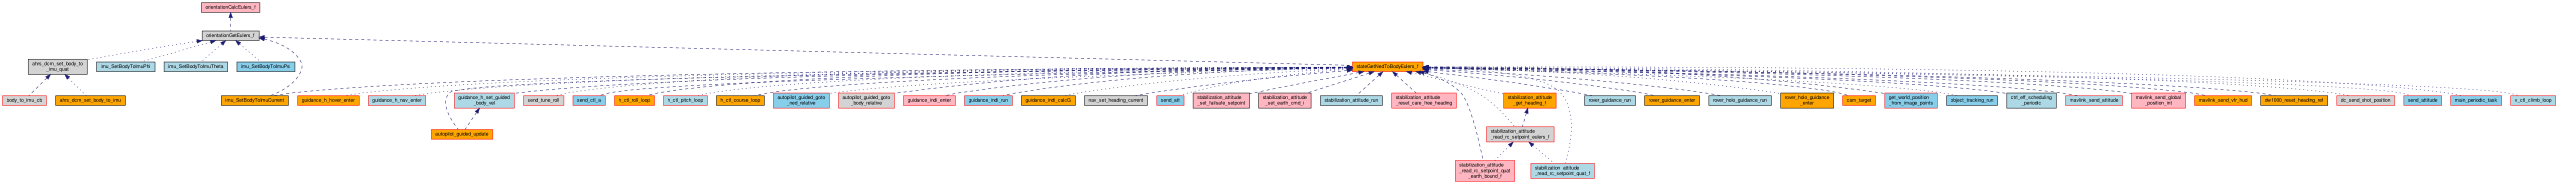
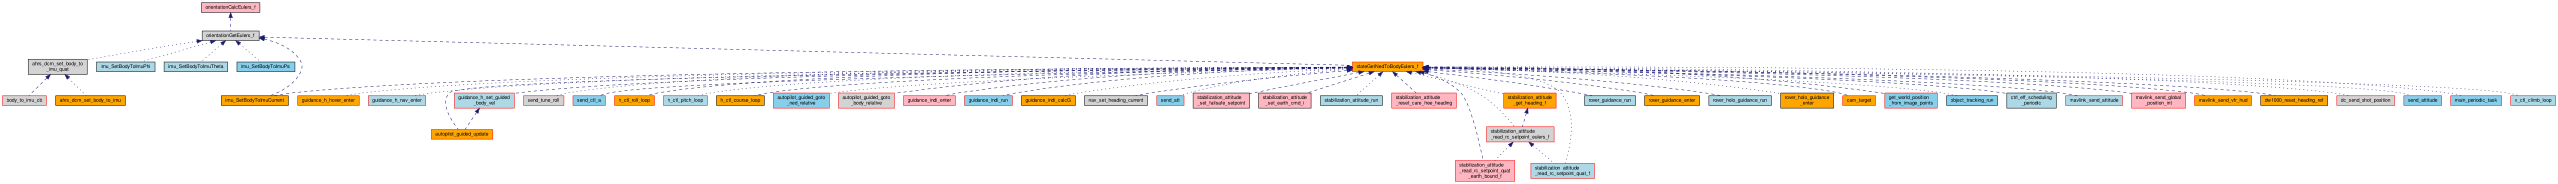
(1368, 85) -> (1368, 85)
